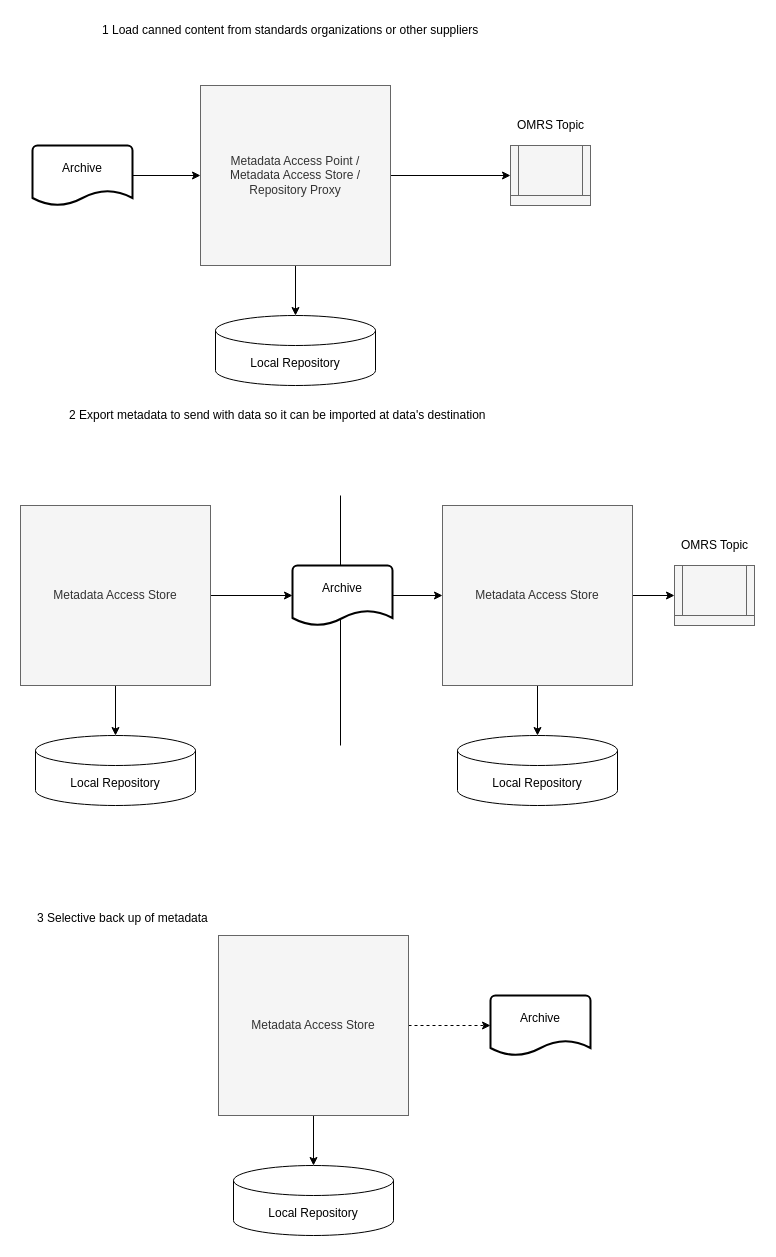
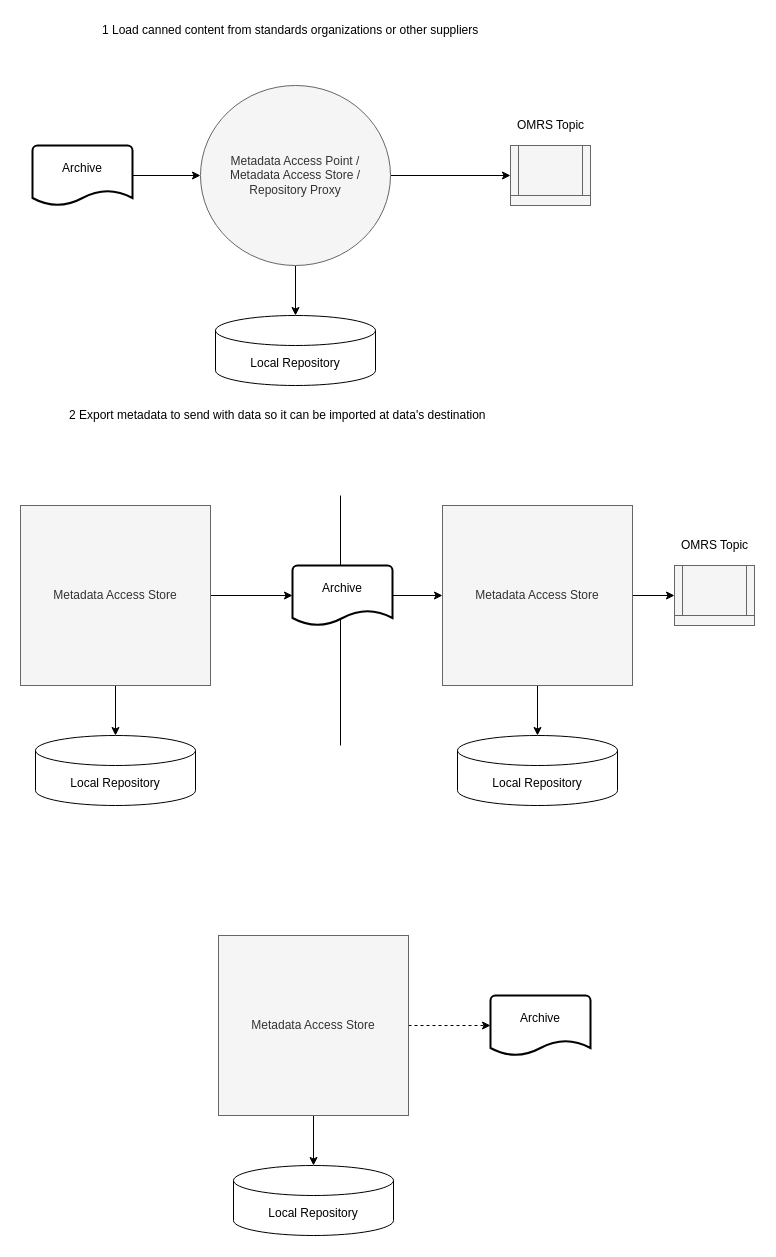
(296, 176) -> (296, 176)
(131, 911) -> none
